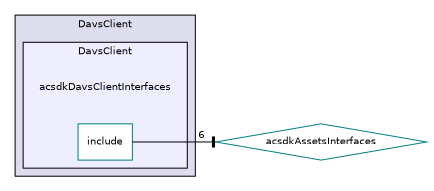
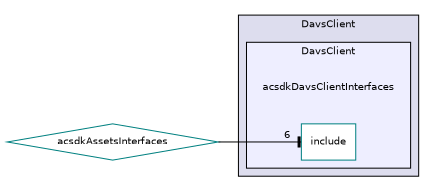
(171, 142) -> (257, 142)
